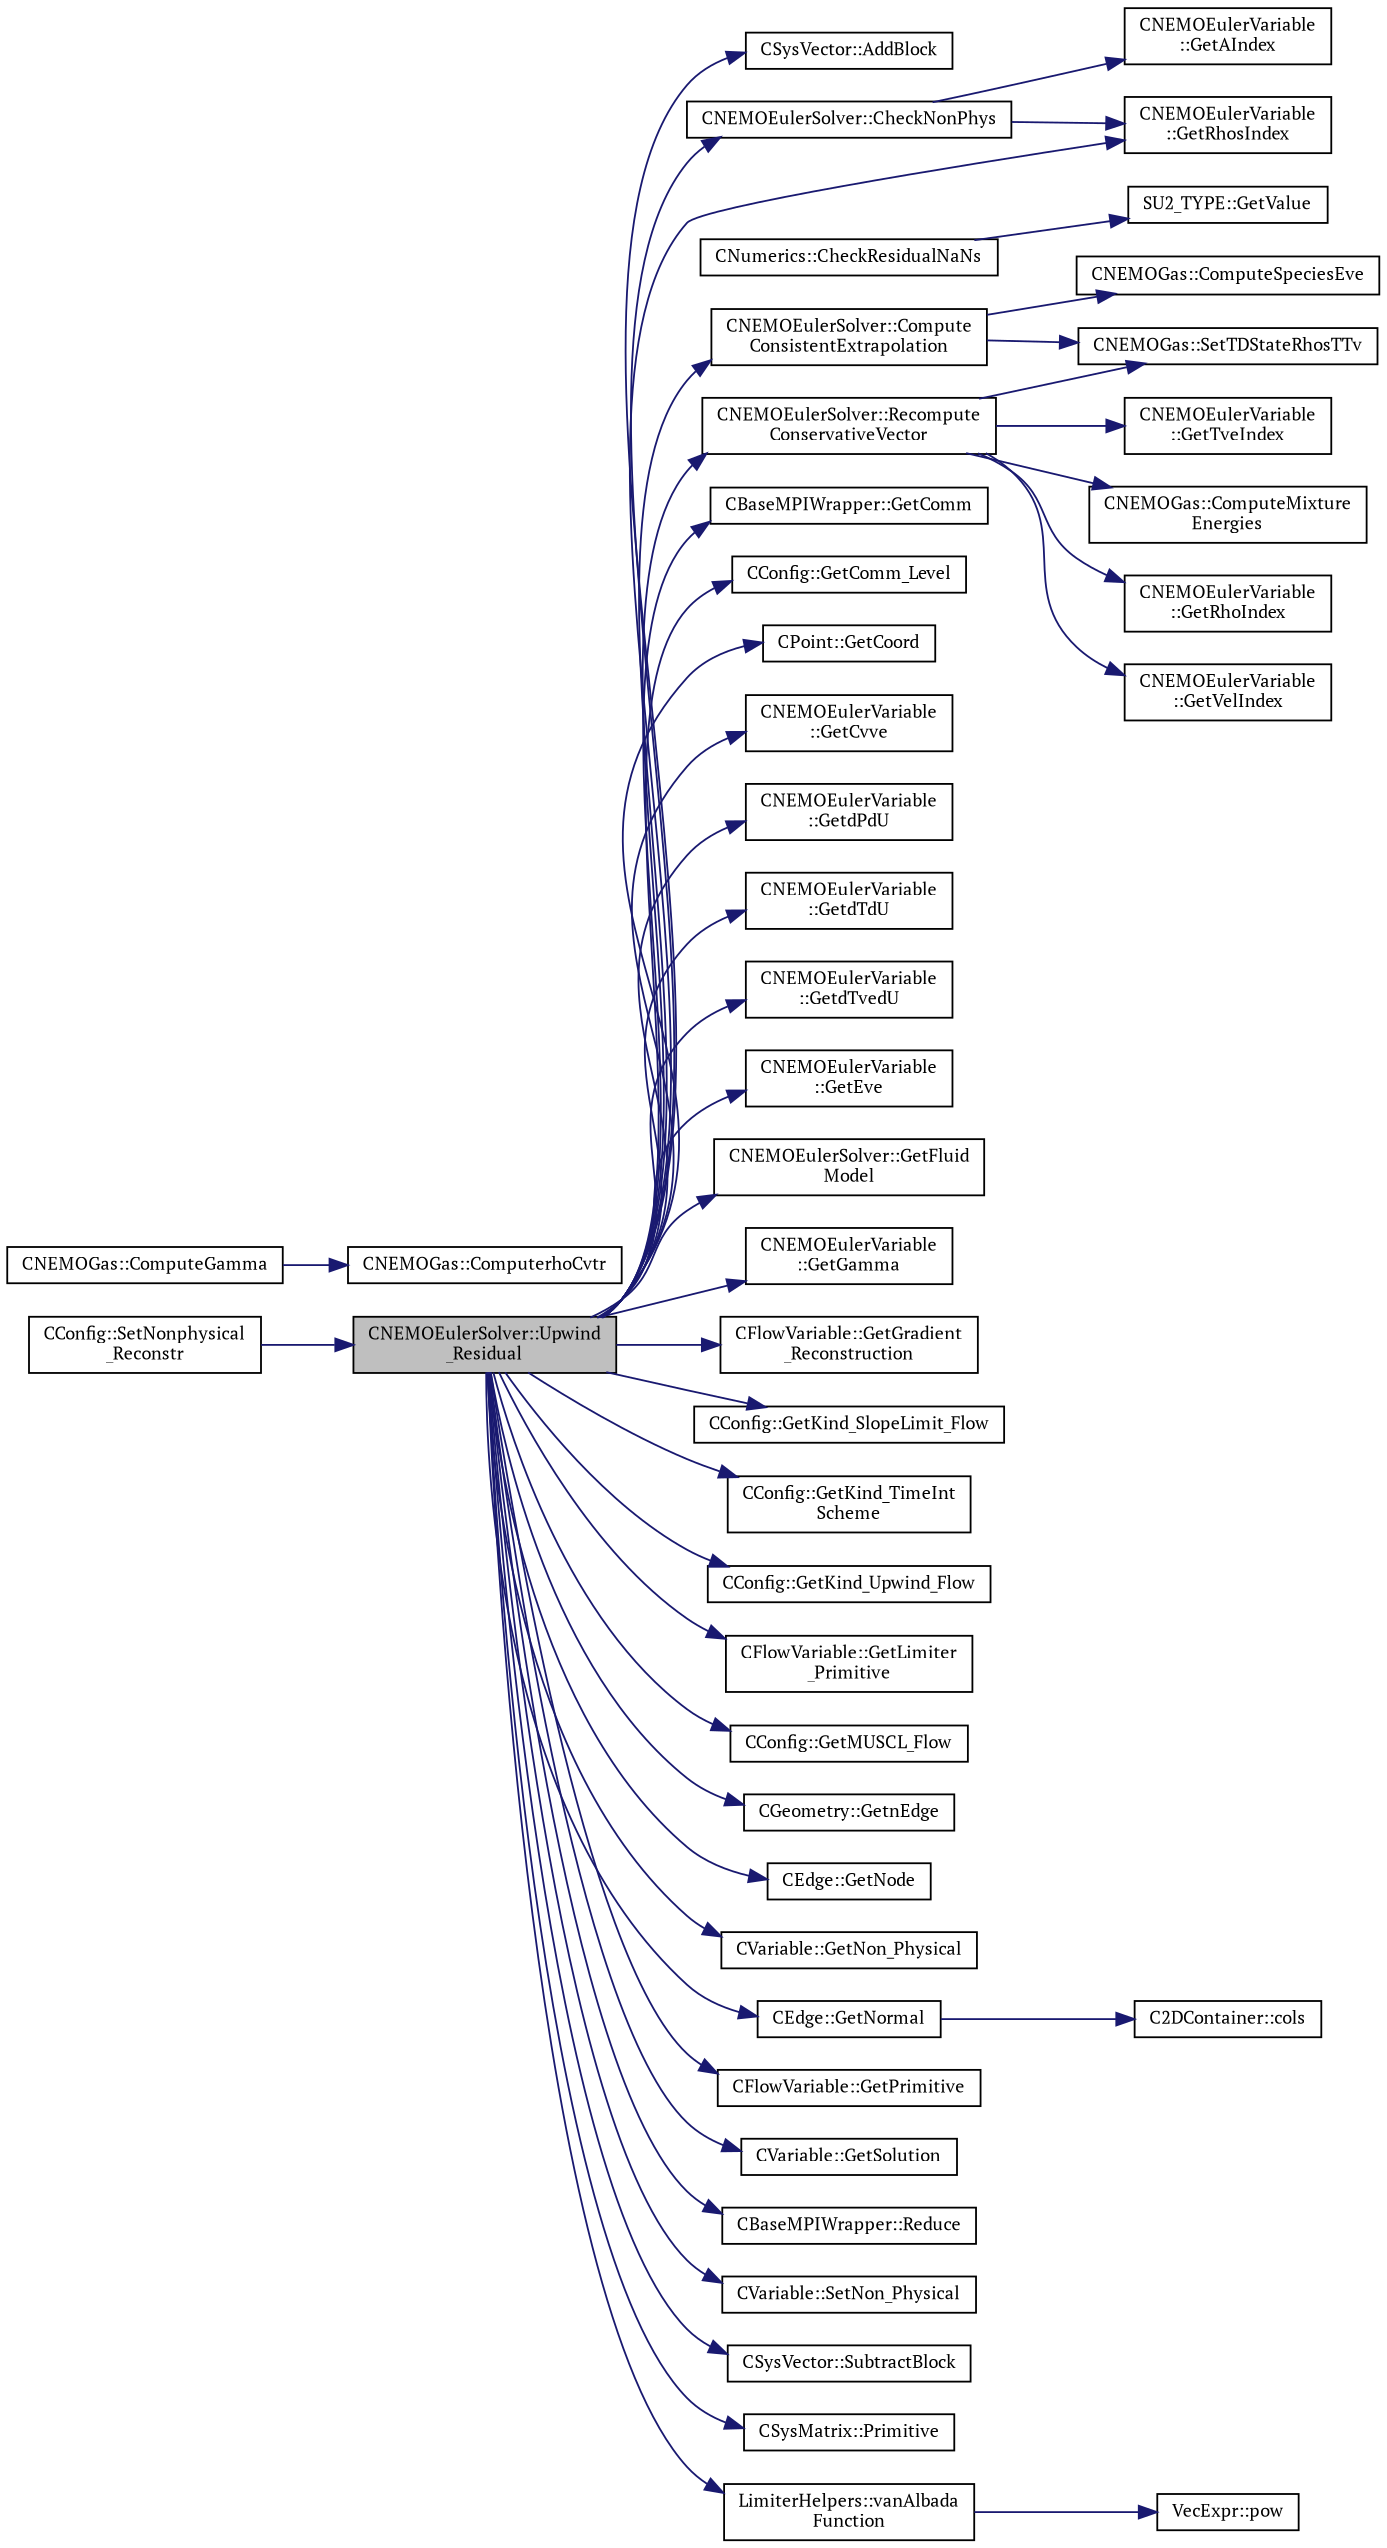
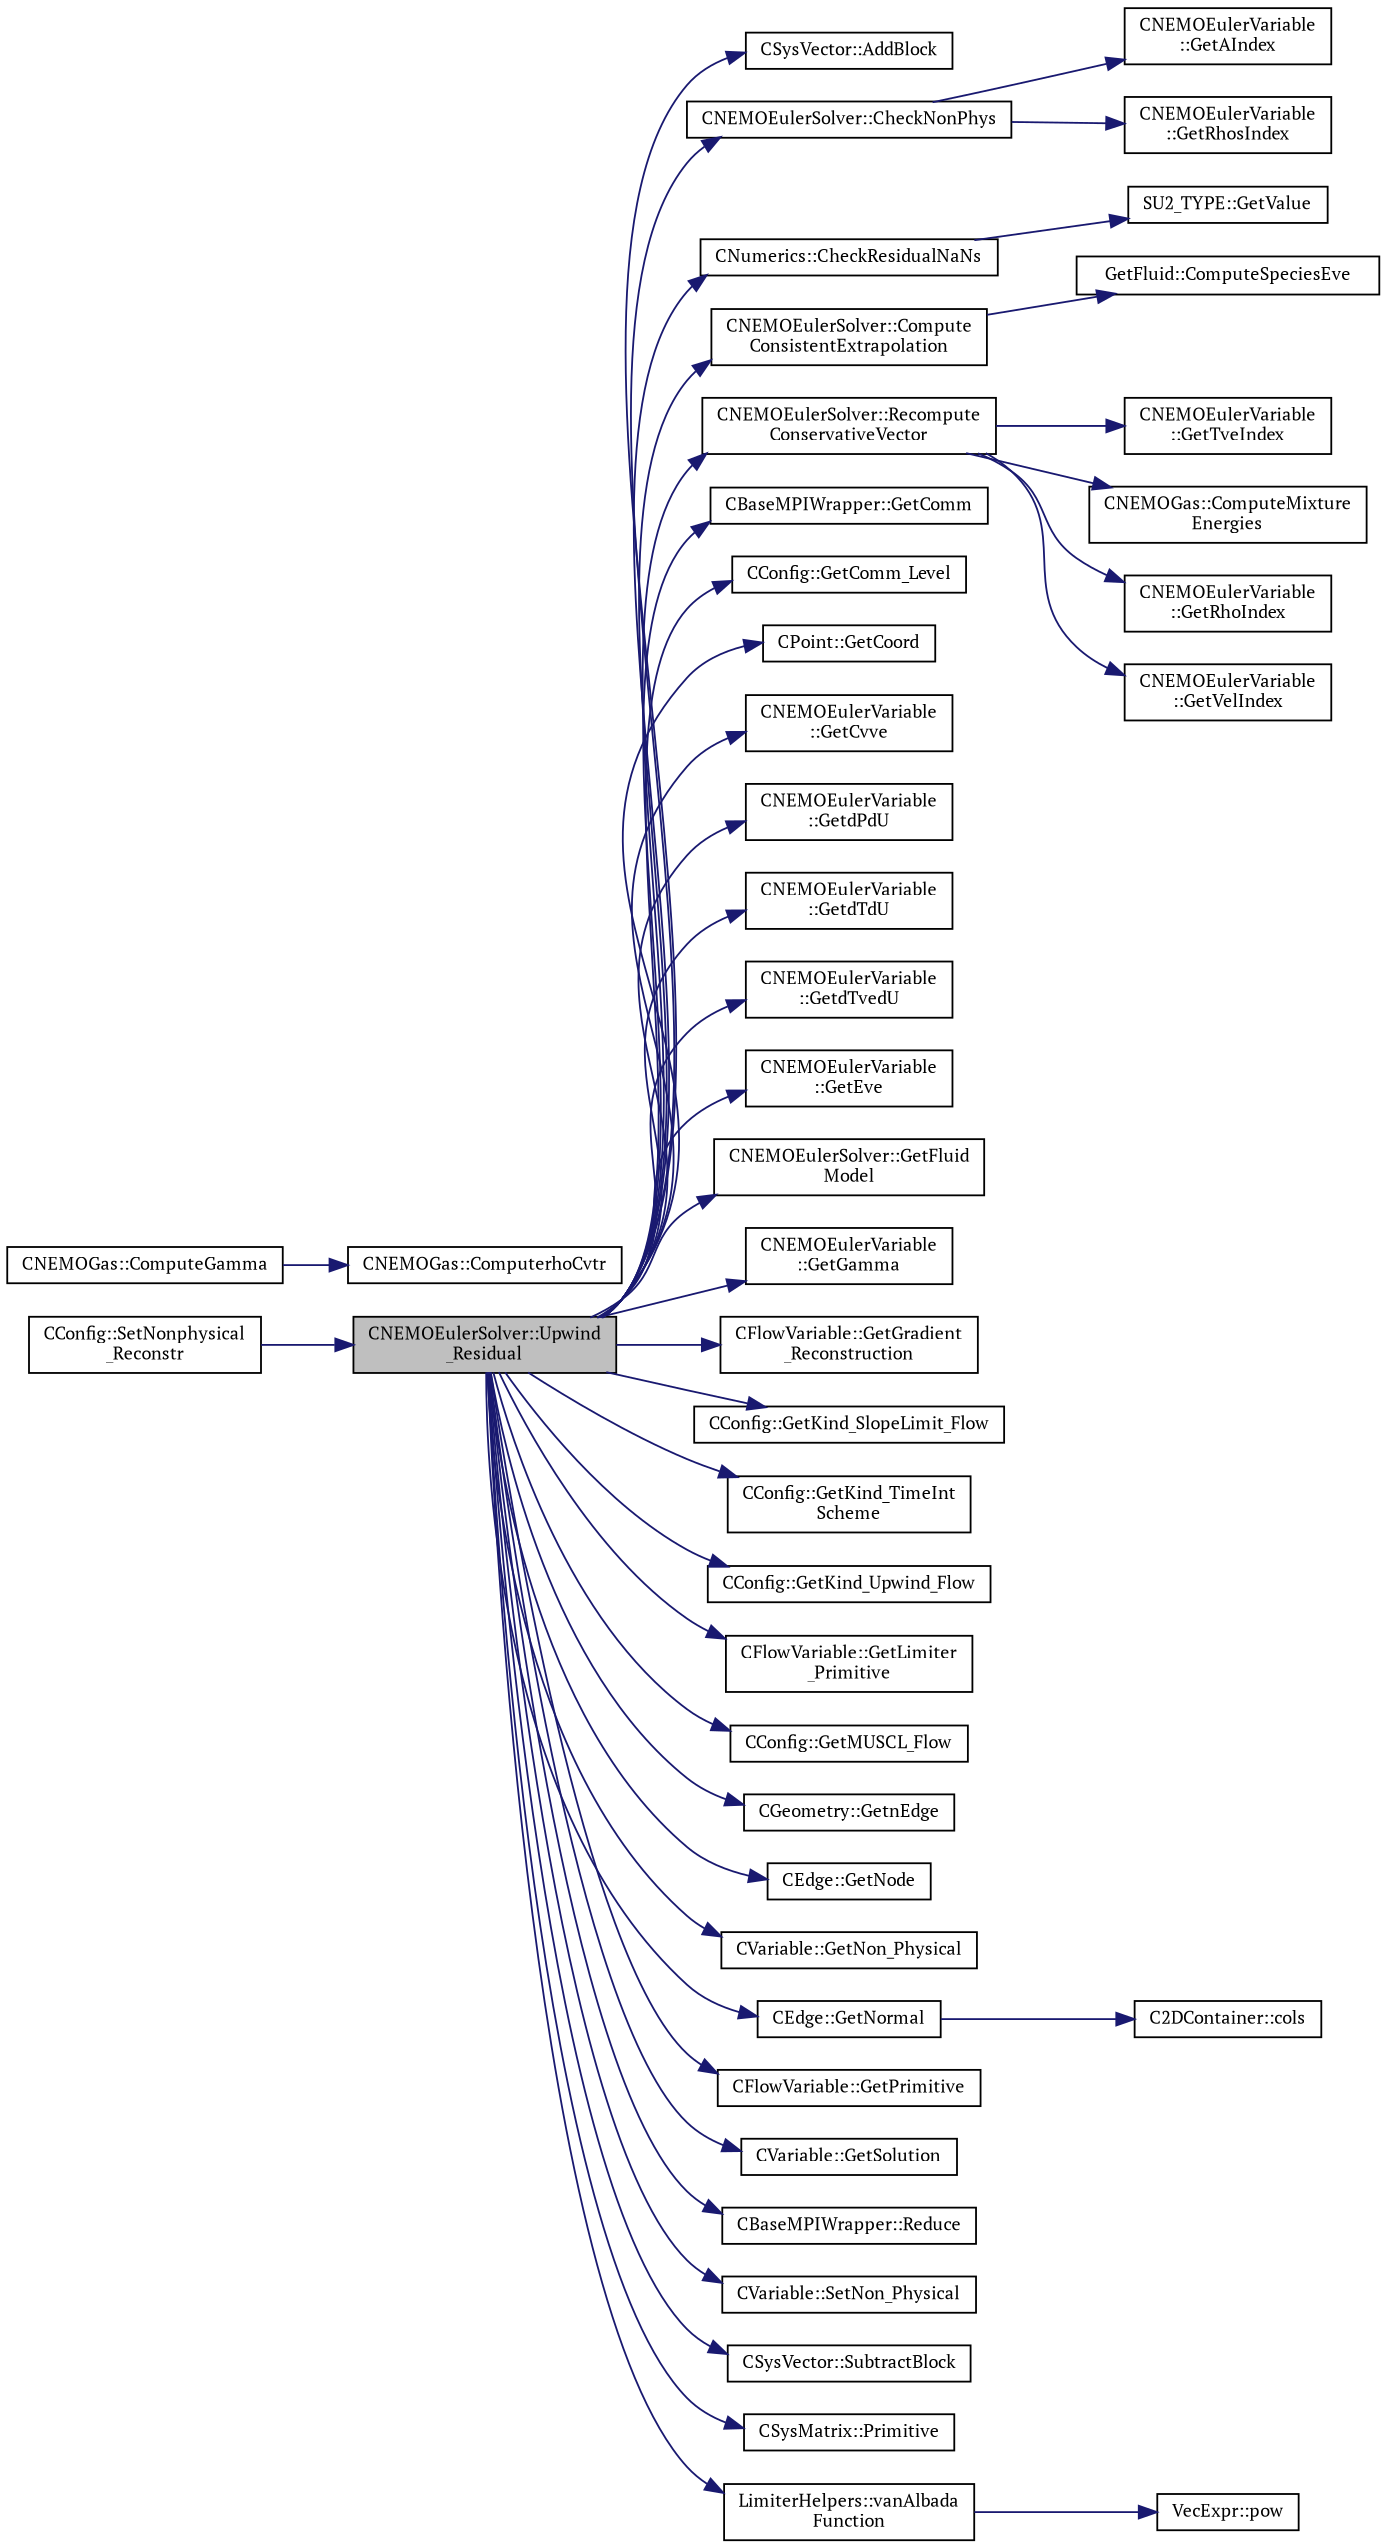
(1228, 276) -> (1228, 276)
(654, 292) -> (652, 804)
(1228, 346) -> none
